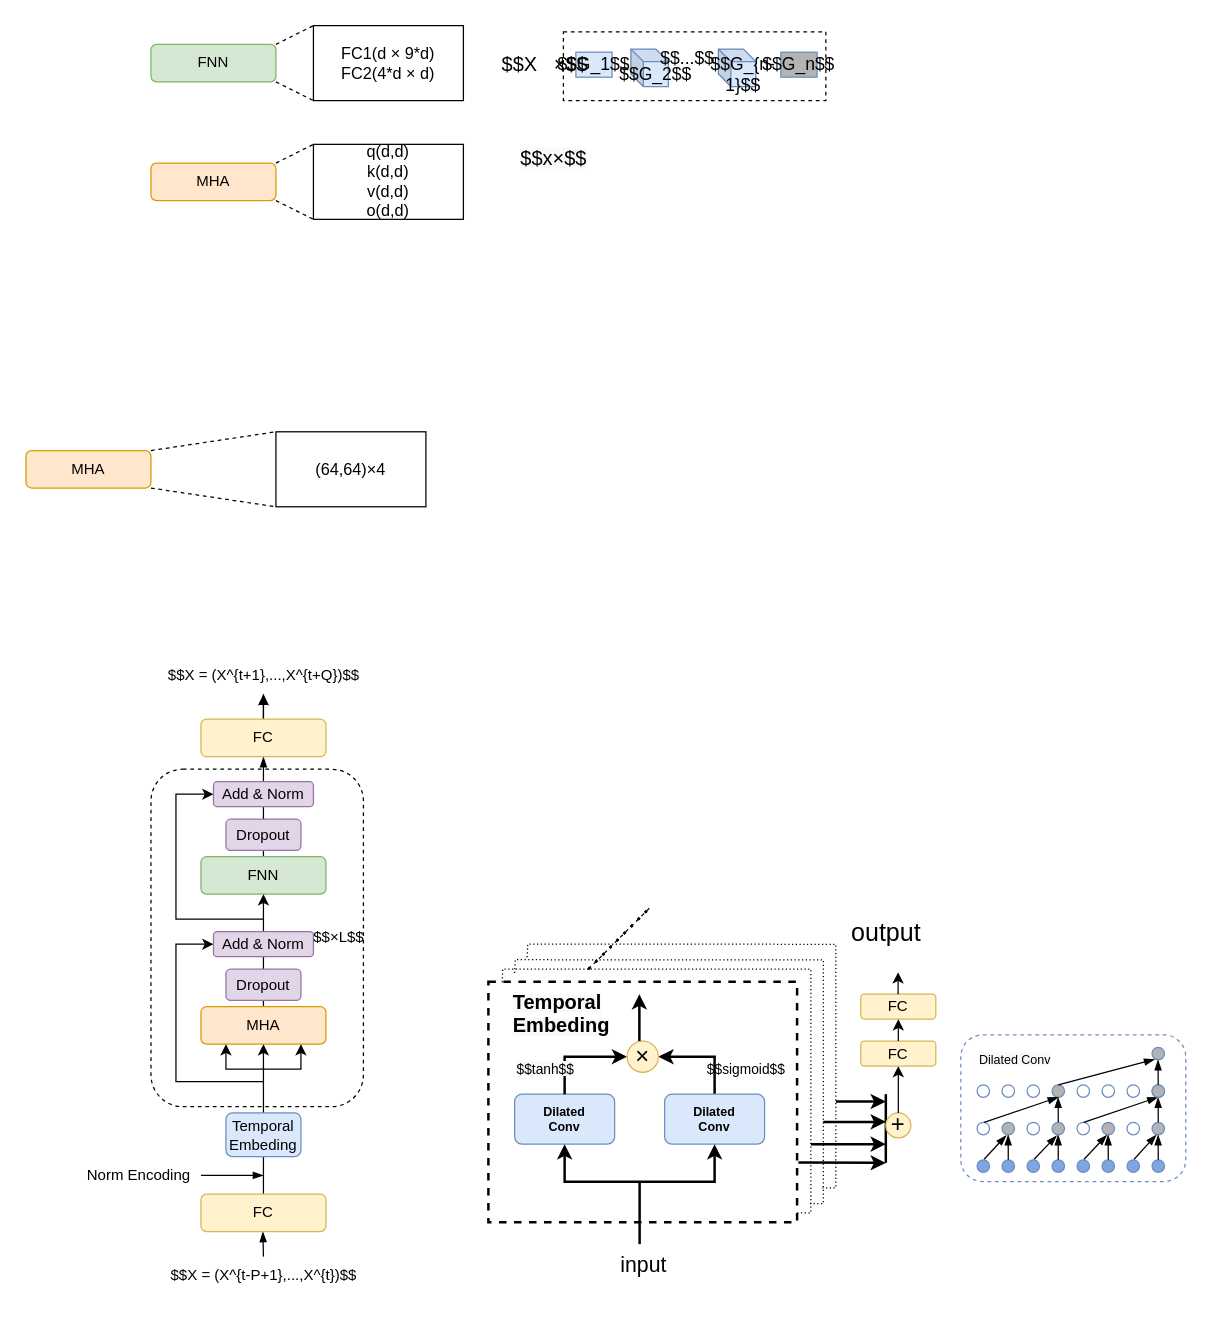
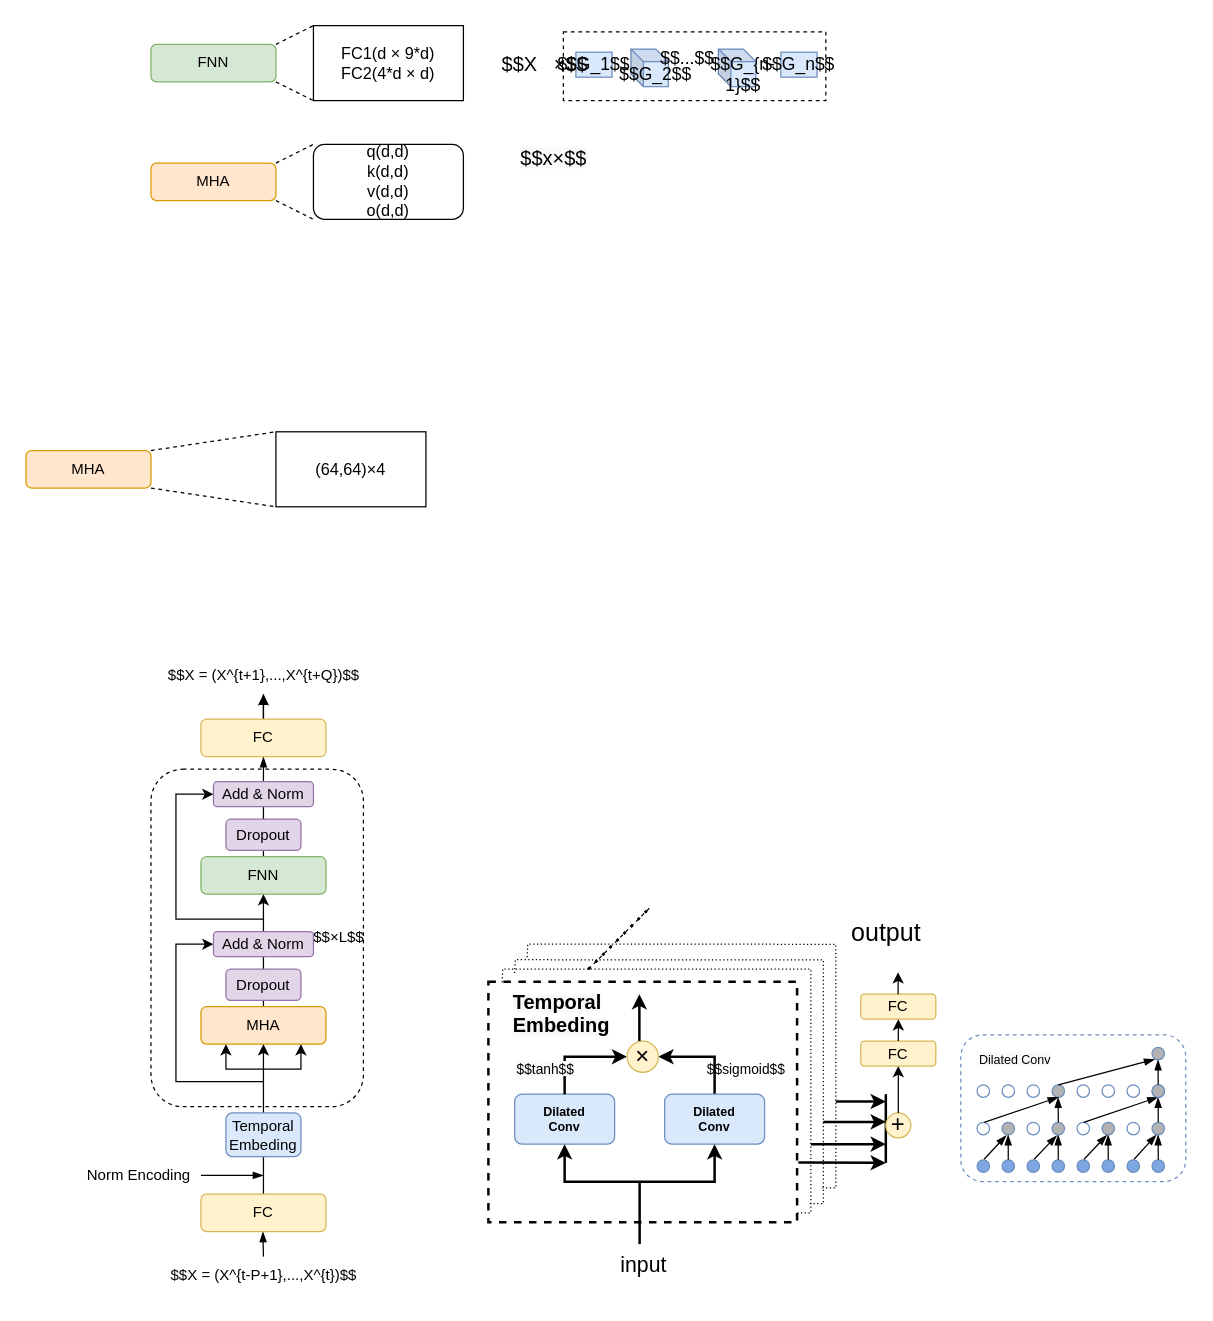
(799, 65) -> (799, 65)
(388, 182) -> (388, 182)
